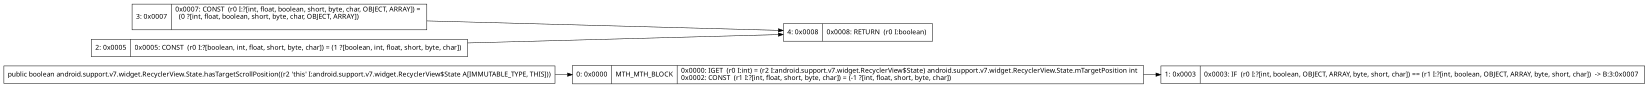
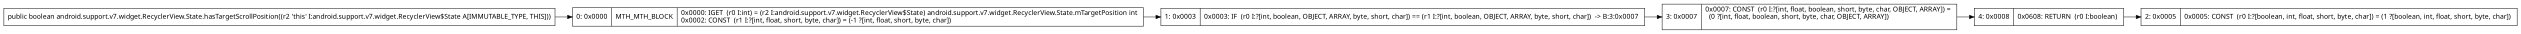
none -> (1651, 17)
(878, 32) -> (2069, 17)
(623, 39) -> (2130, 17)
